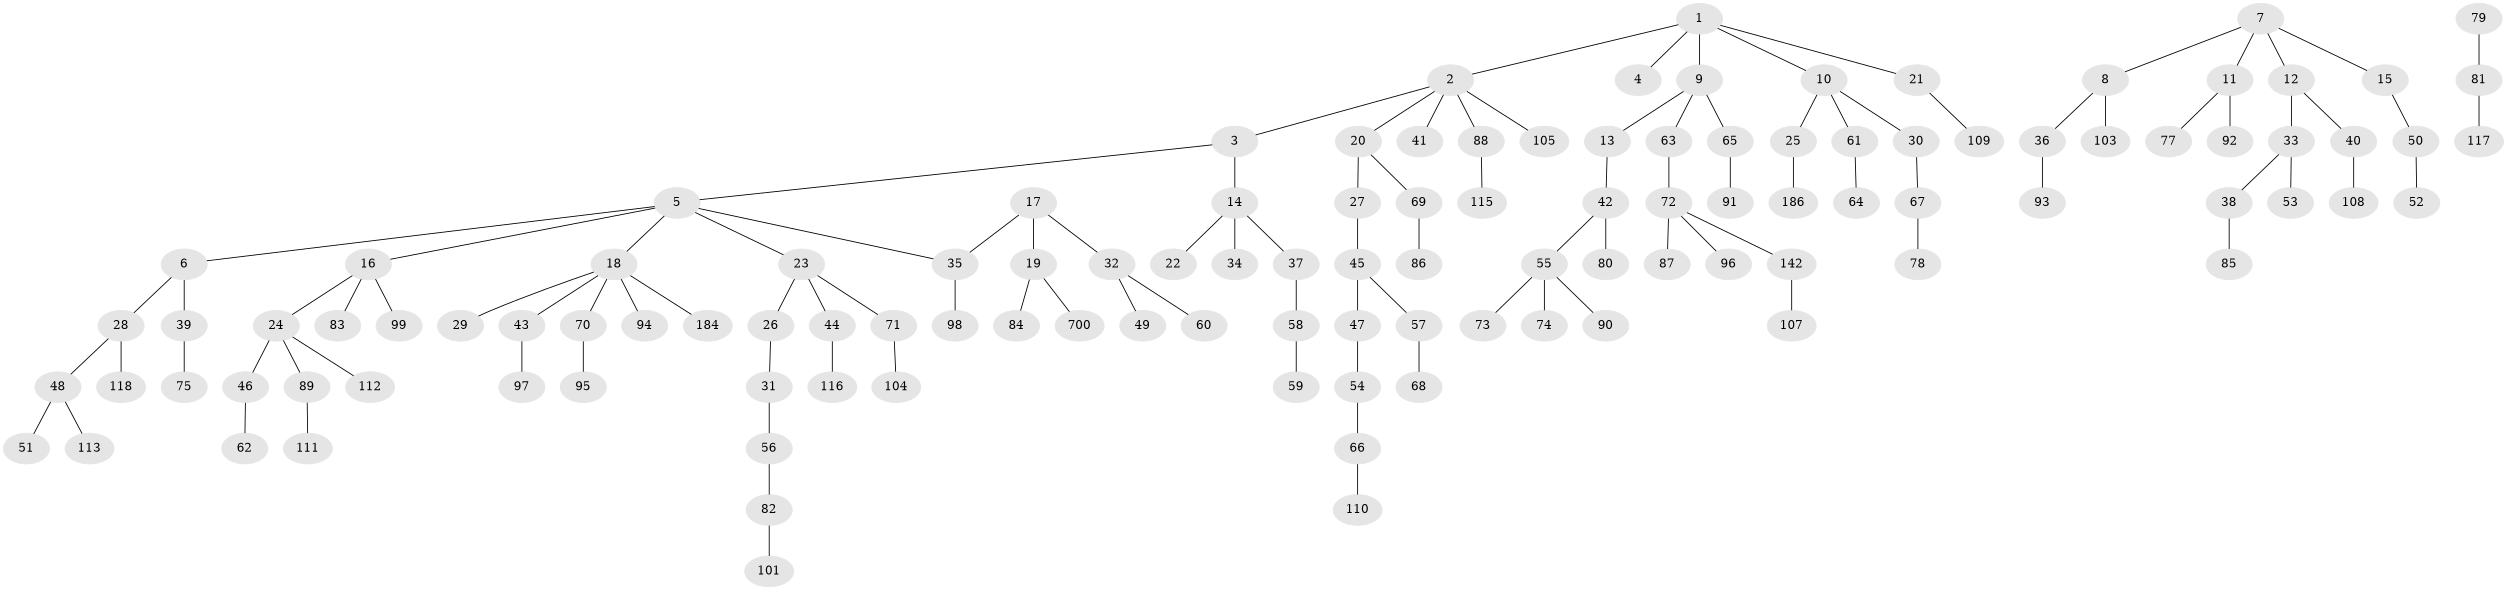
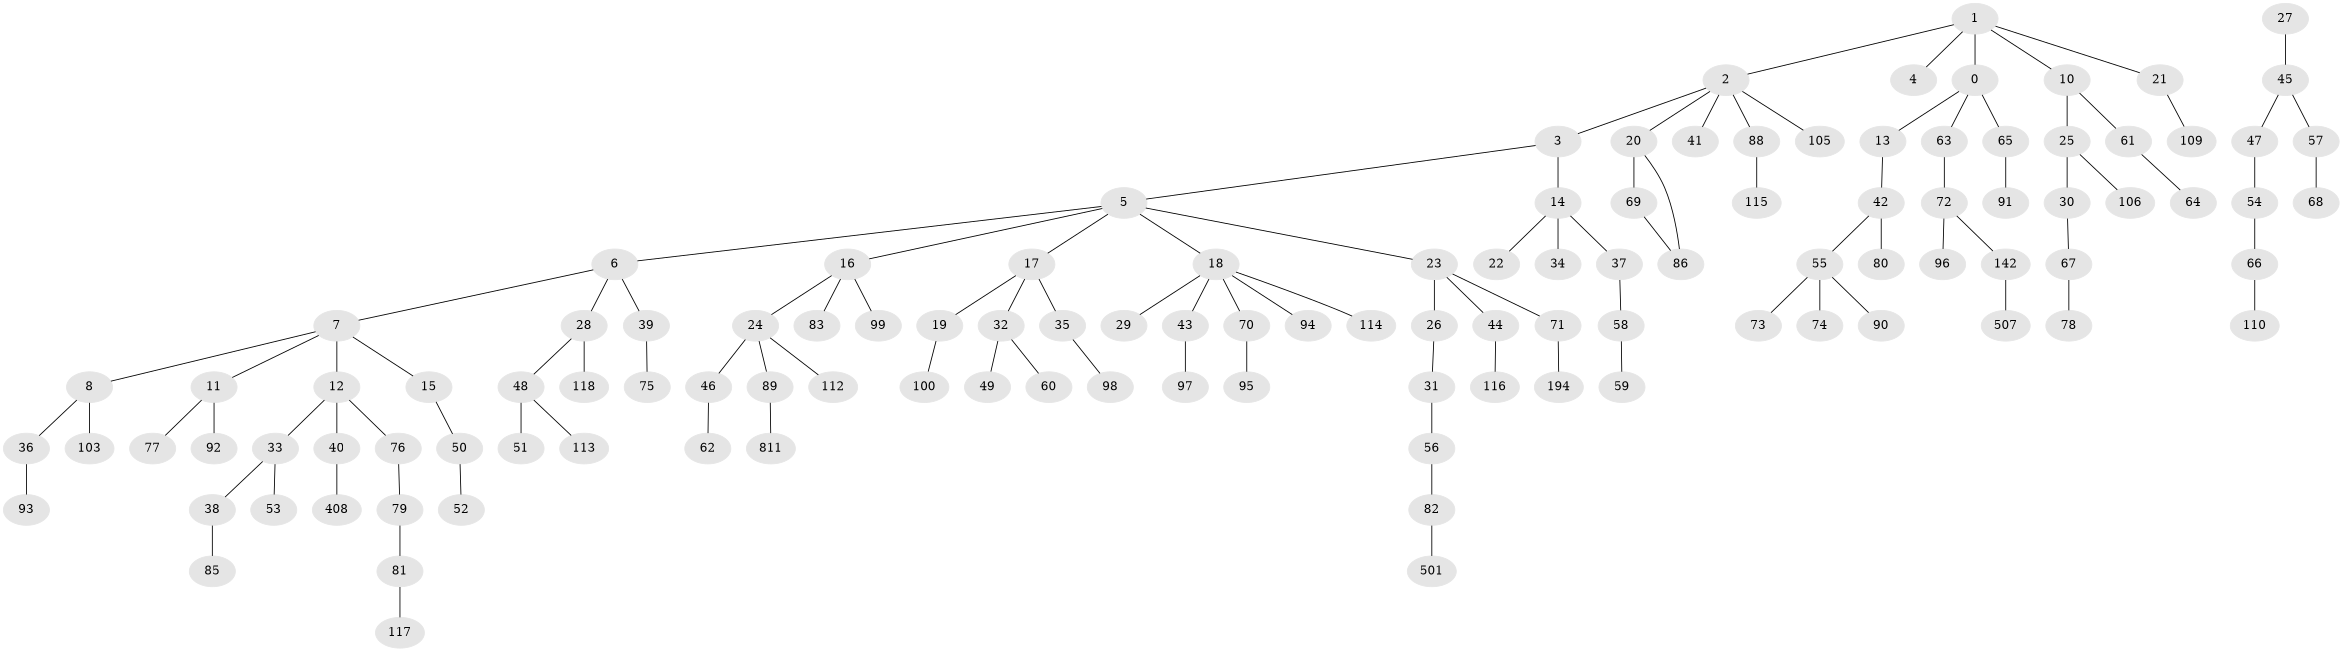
(1700, 80) -> (1975, 80)
(1870, 111) -> (2067, 172)
(1358, 172) -> (1669, 200)
(1793, 203) -> (2130, 203)
(2354, 203) -> (337, 510)
(816, 234) -> (1078, 234)
(1667, 264) -> none
none -> (476, 295)
(708, 326) -> (1371, 326)
(1017, 326) -> none
(1080, 326) -> (924, 387)
(1792, 326) -> (2006, 326)
(896, 387) -> (1559, 387)
(308, 449) -> (771, 449)
none -> (398, 449)
(769, 571) -> (1432, 571)
